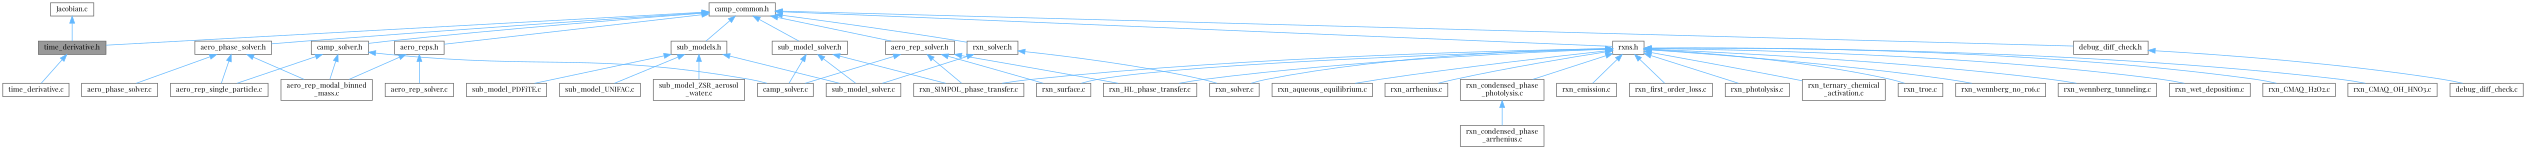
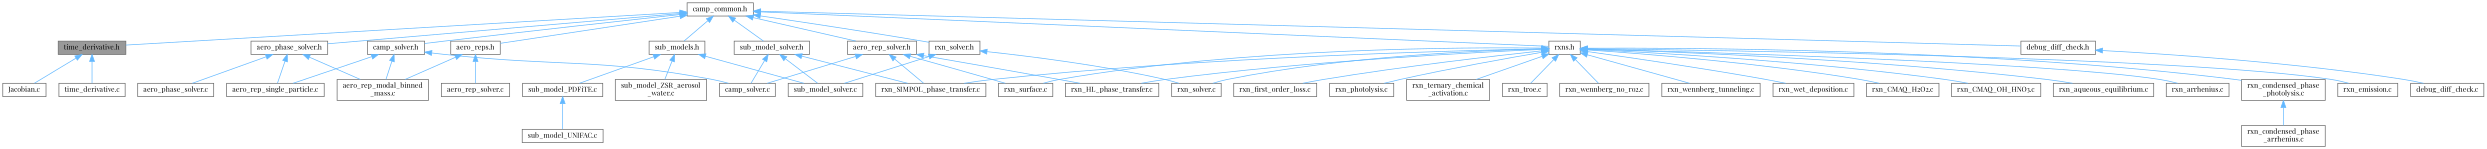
(72, 32) -> (55, 71)
(646, 70) -> (563, 116)
(2001, 90) -> (1604, 90)
